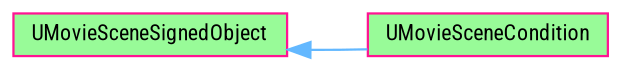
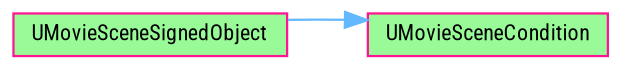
(339, 50) -> (316, 20)
